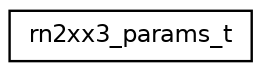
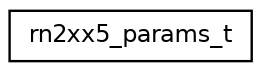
(131, 36) -> (131, 36)
